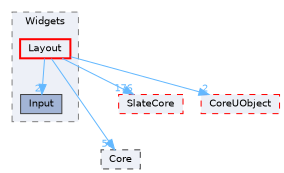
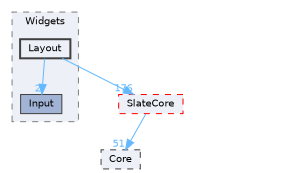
(45, 49) -> (45, 49)
(240, 104) -> none
(86, 108) -> (138, 127)
